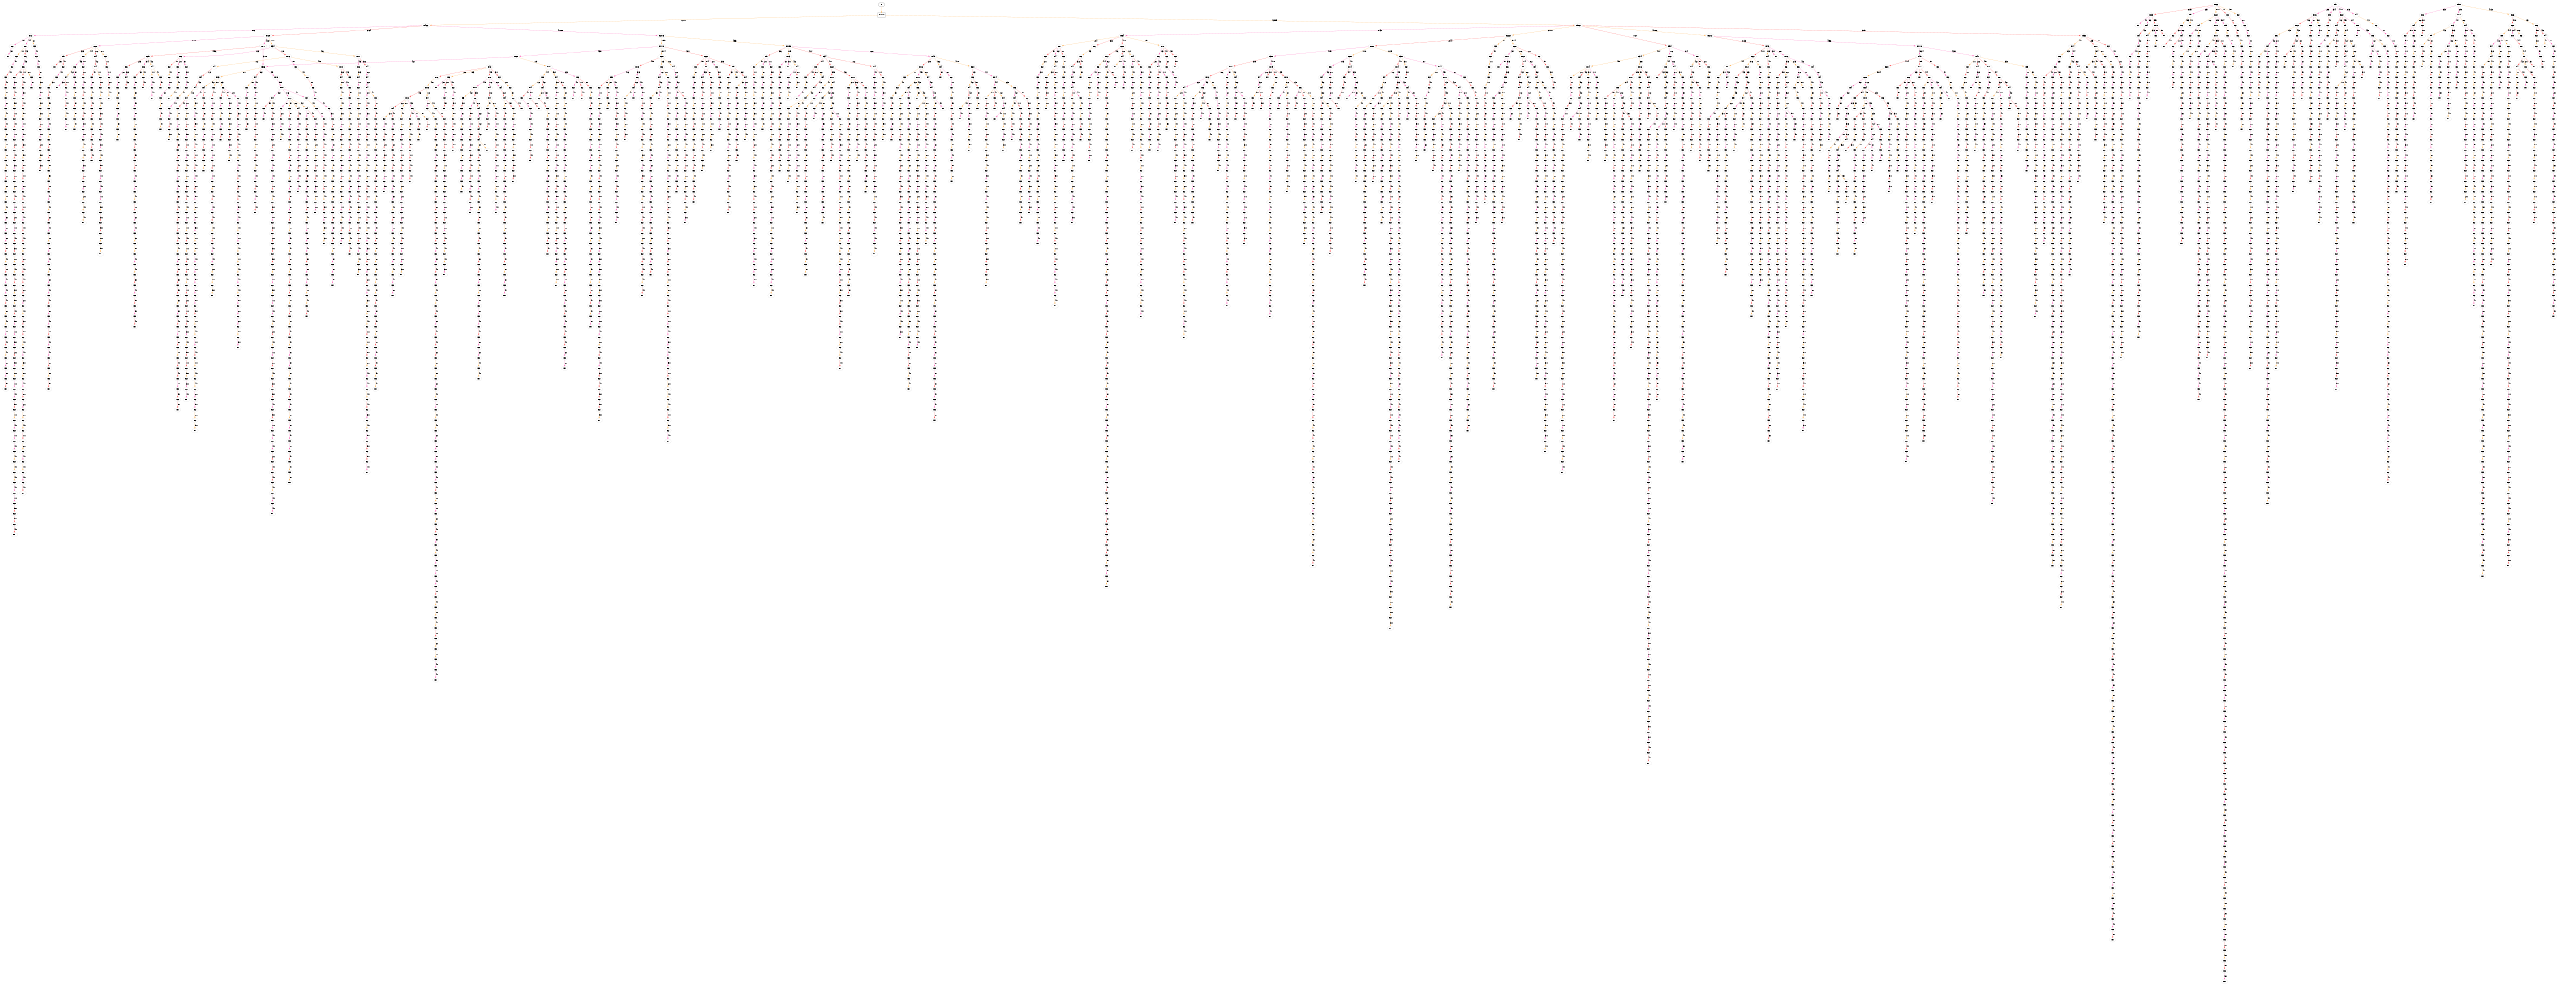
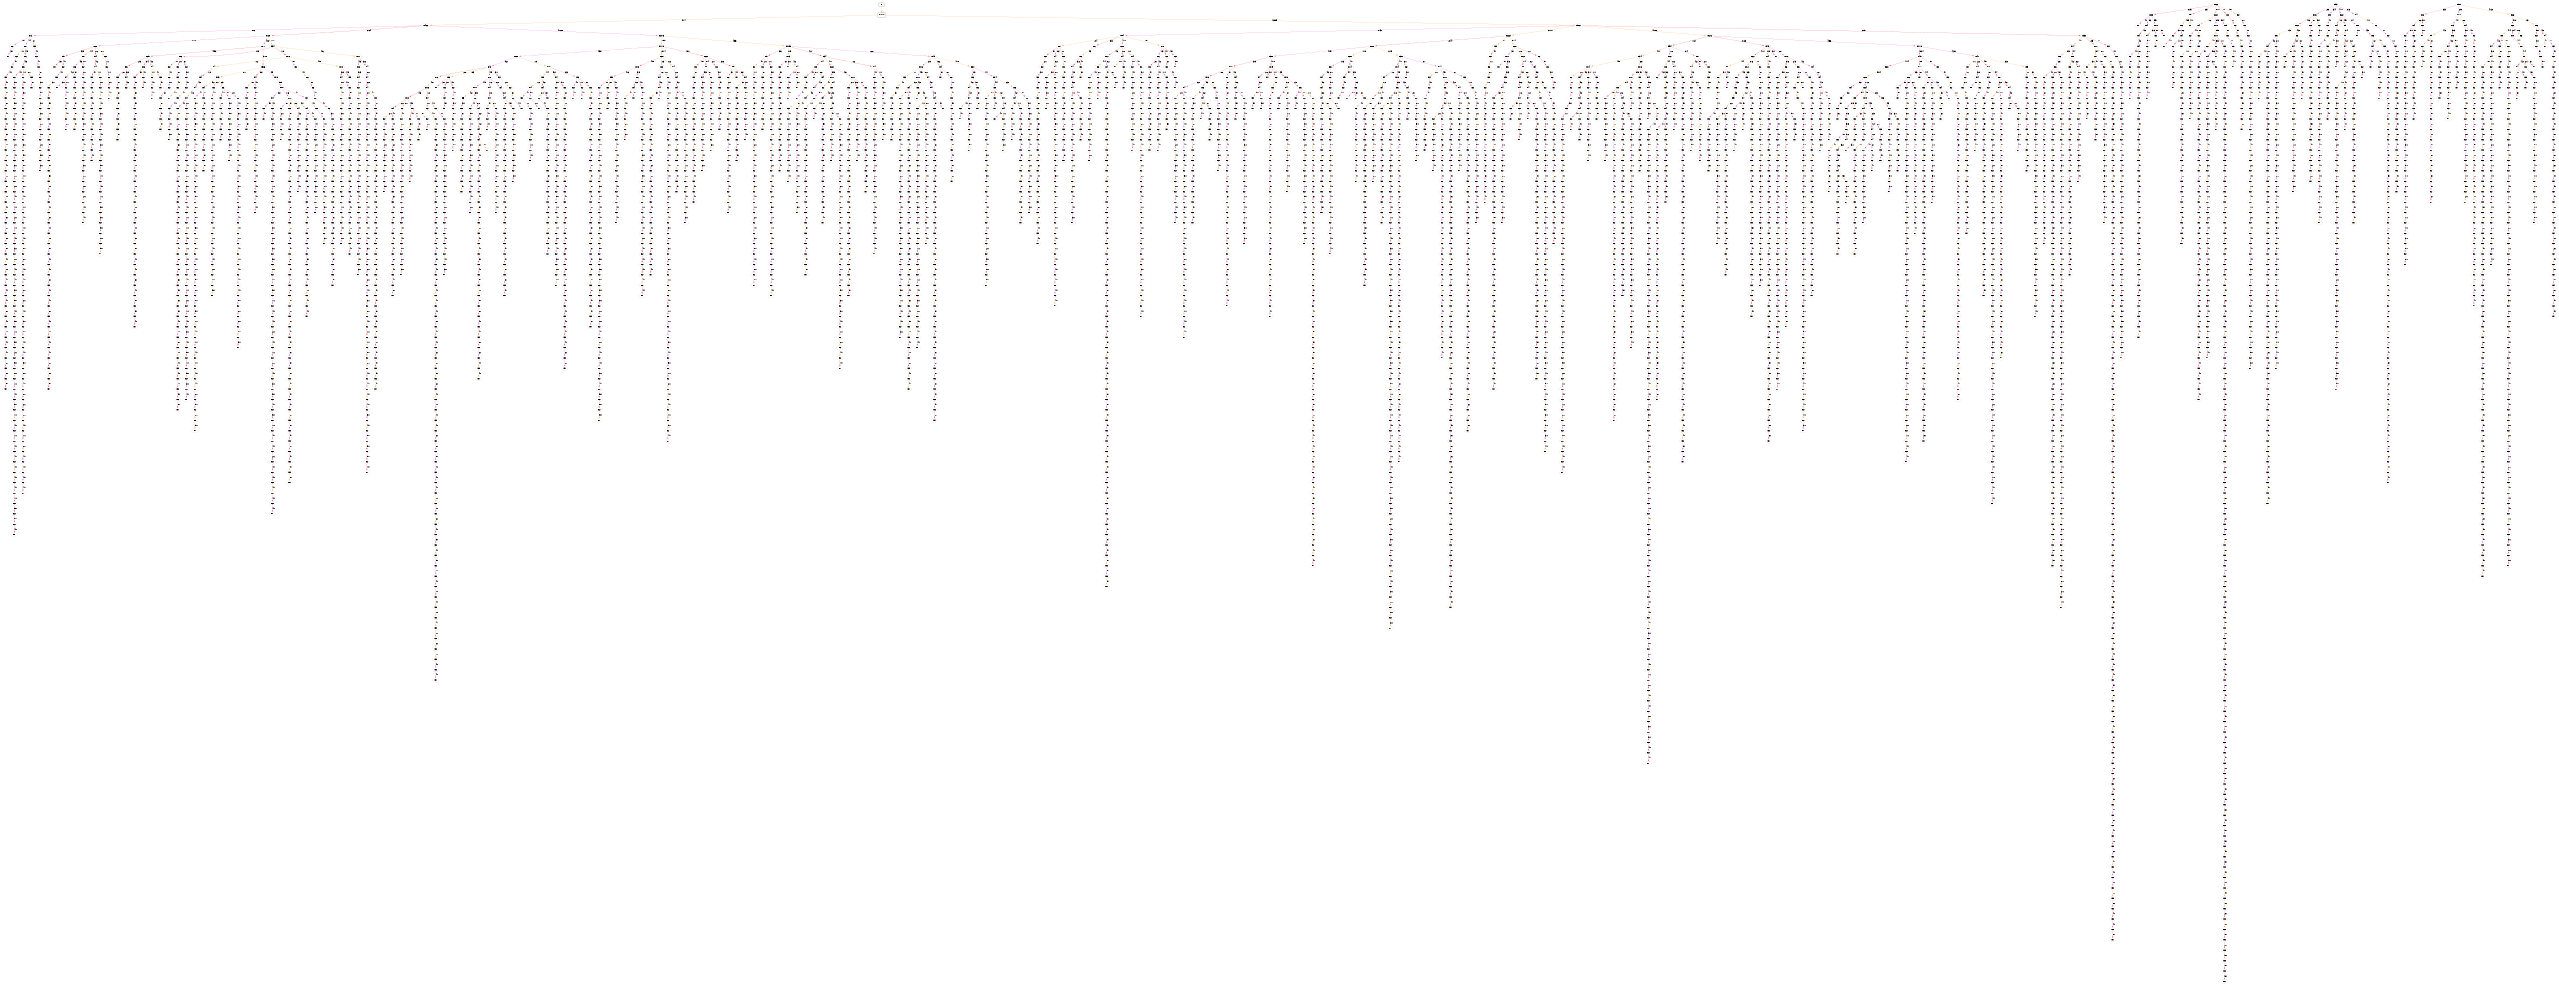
(2335, 5) -> (2335, 5)
(683, 20) -> (683, 20)
(1122, 36) -> (1122, 36)
(1624, 36) -> (1690, 41)
(390, 62) -> (503, 62)
